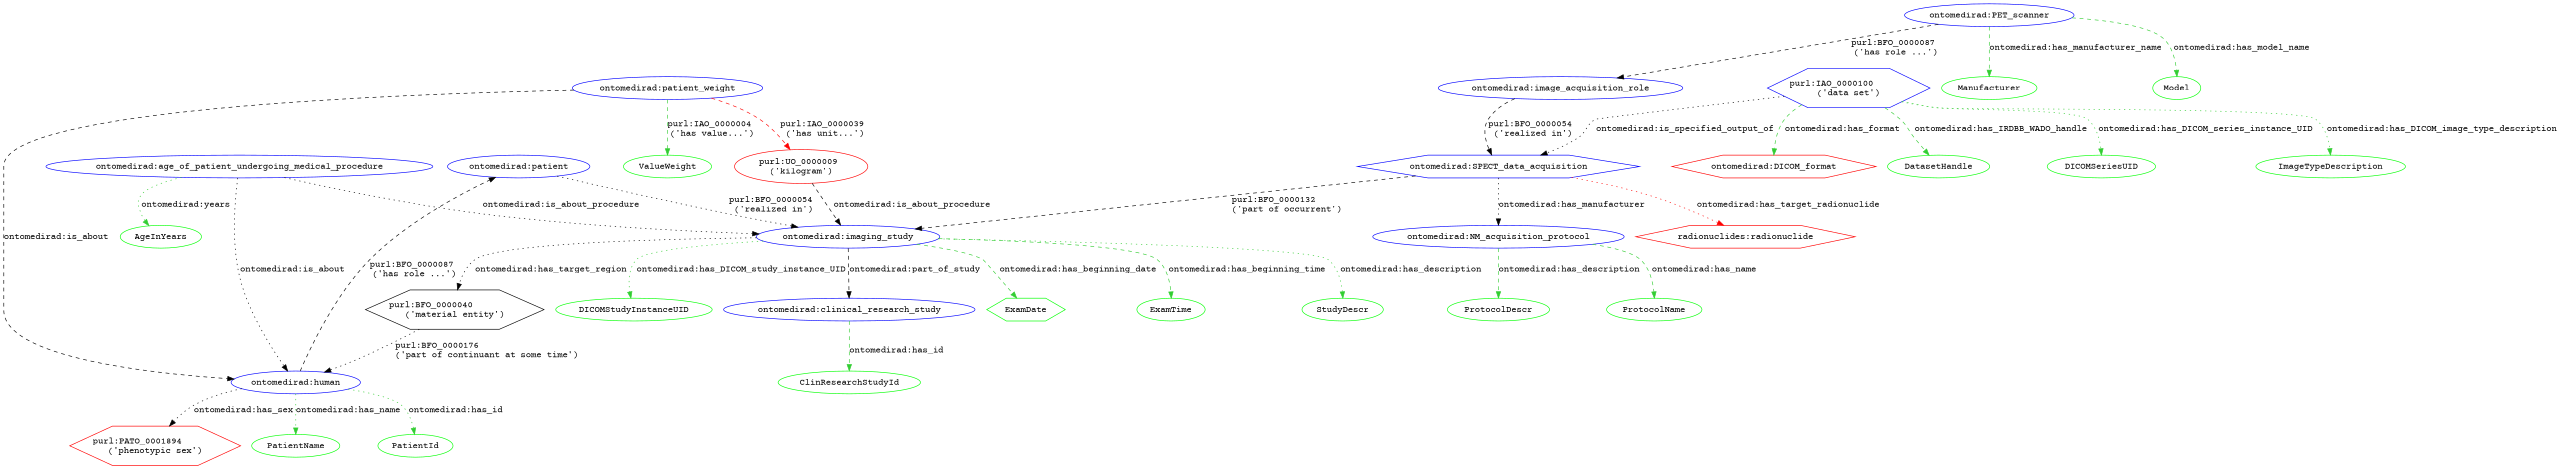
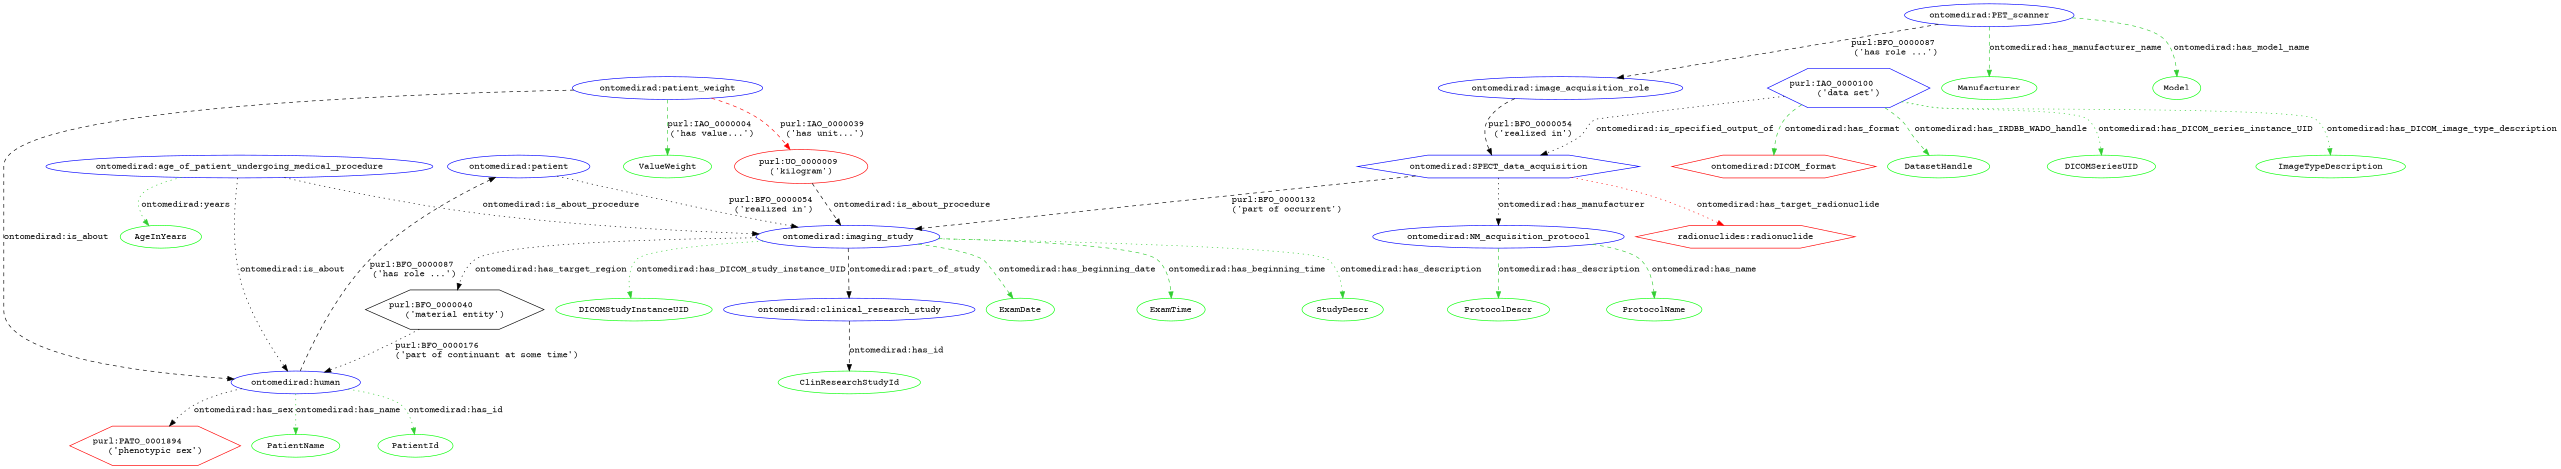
(1026, 310) -> (1020, 310)
(849, 343) -> (849, 343)
